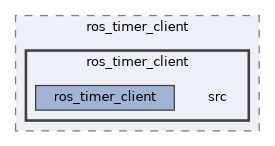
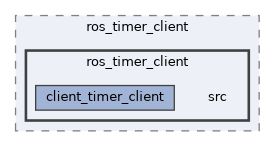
(105, 98) -> (105, 98)
